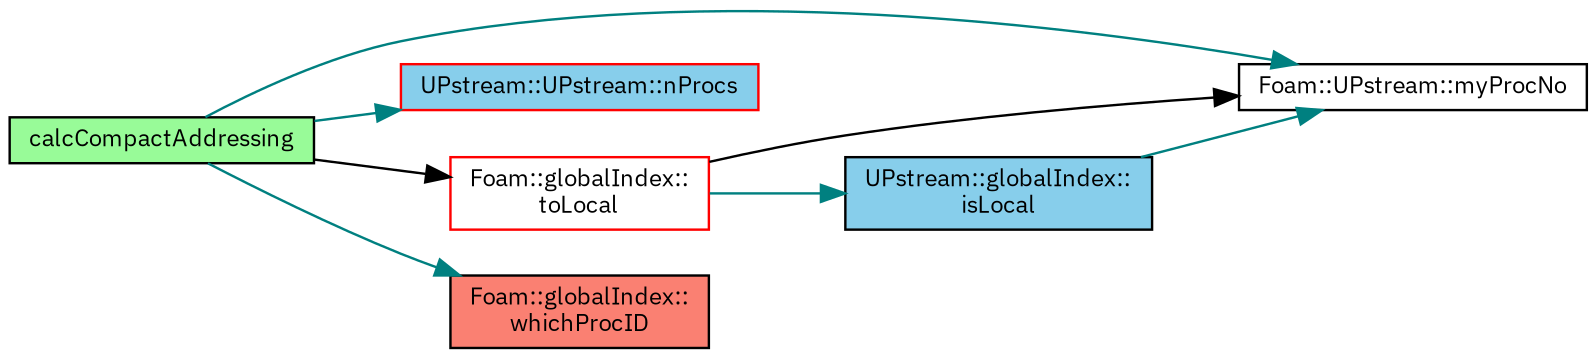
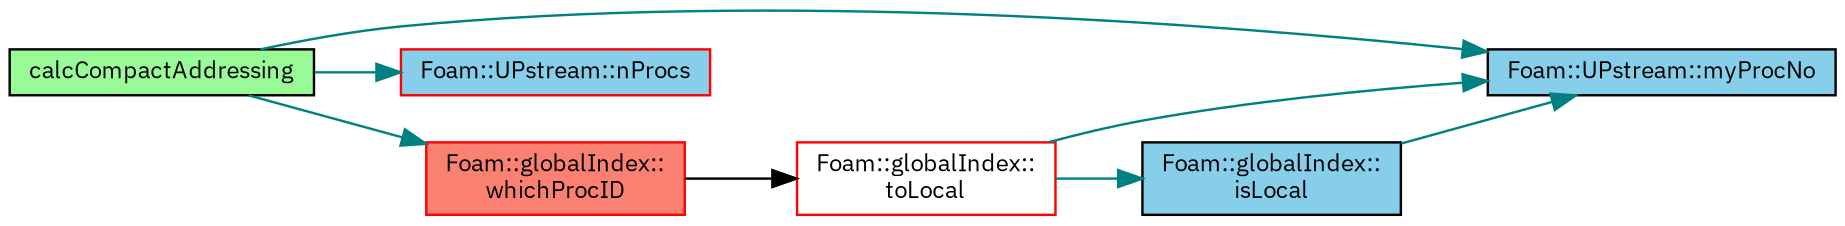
(580, 87) -> (556, 72)
(1413, 87) -> (1662, 72)
(961, 120) -> (1255, 103)
(370, 167) -> (728, 179)
(999, 193) -> (1272, 179)
(580, 312) -> (556, 179)
